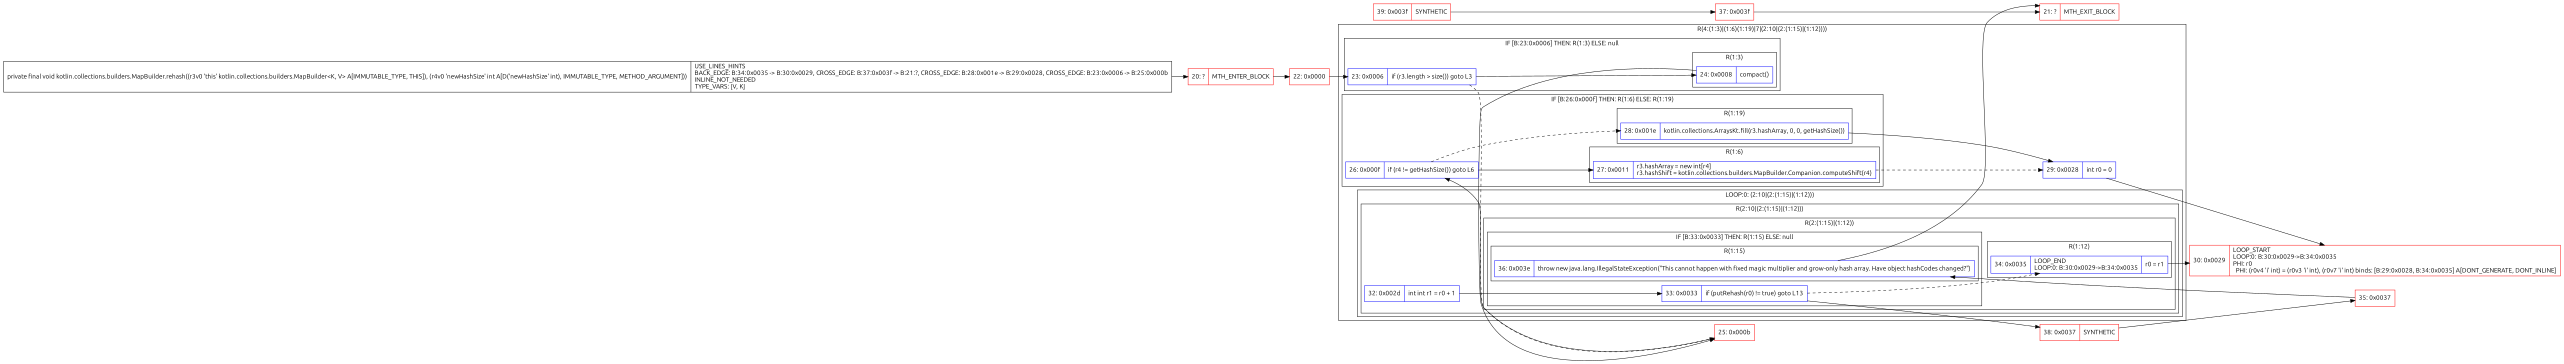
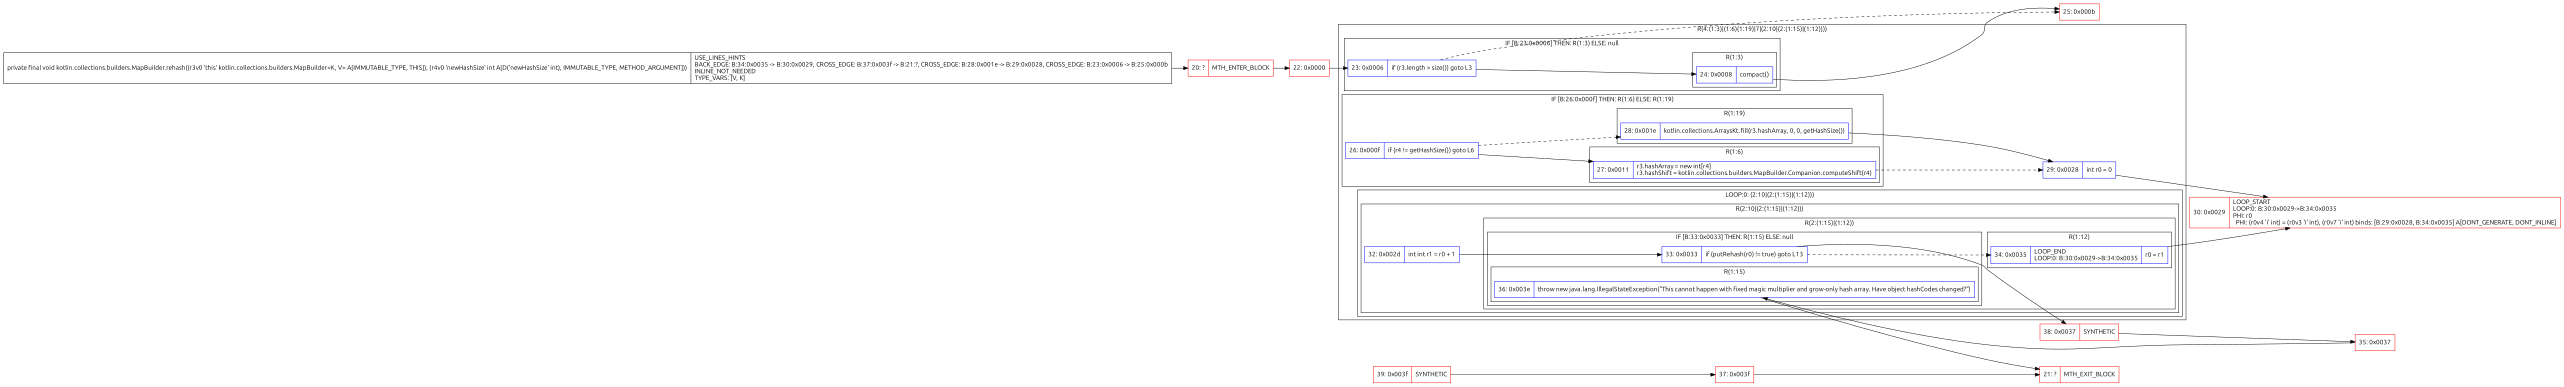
(1525, 335) -> none
